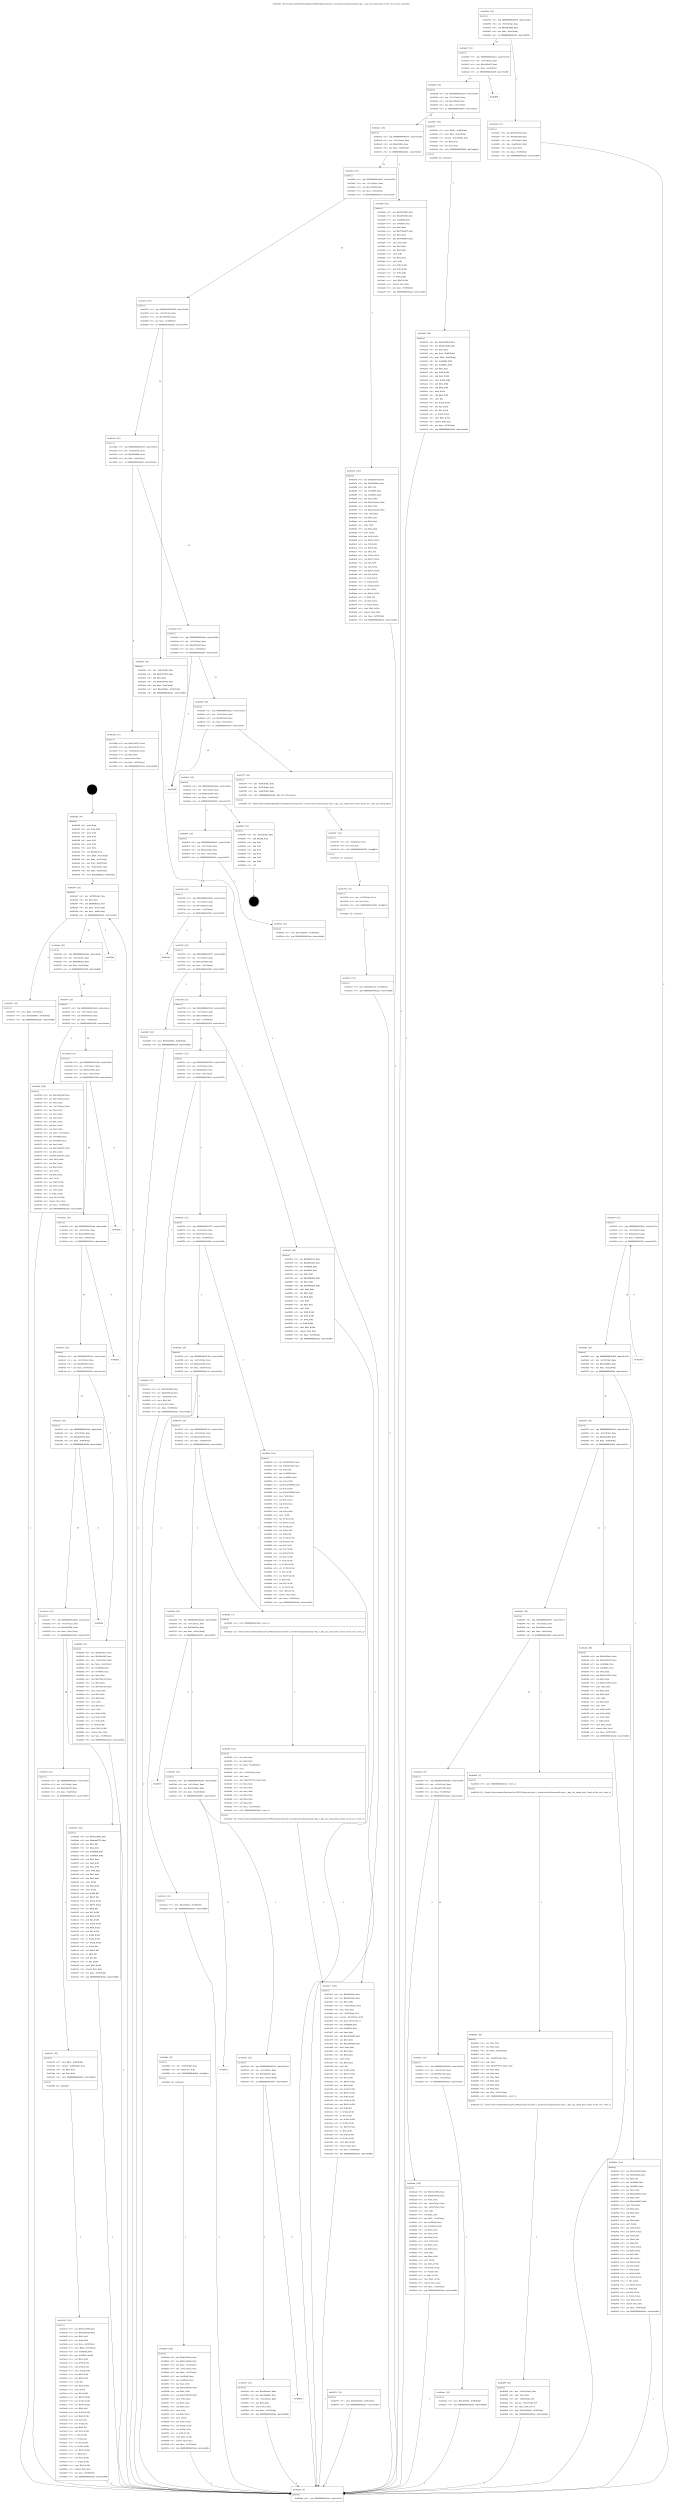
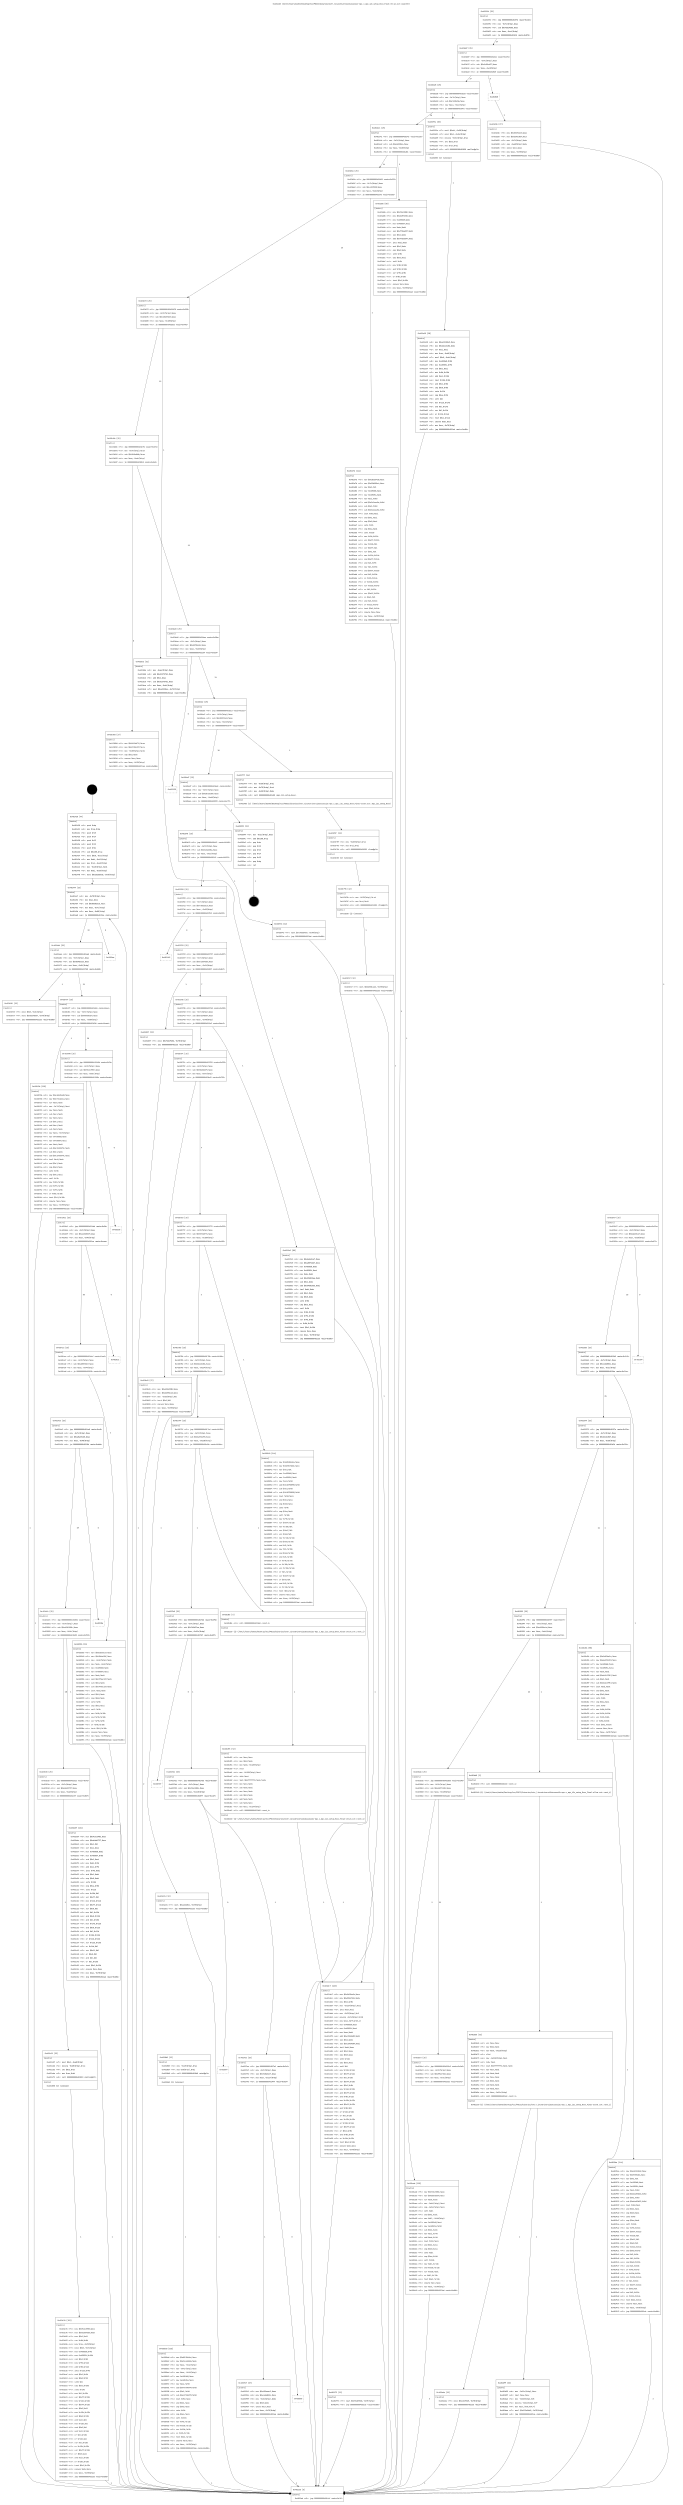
(515, 79) -> (500, 110)
(196, 764) -> (213, 751)
(40, 955) -> (51, 986)
(629, 1302) -> (638, 1300)
(79, 1396) -> none
none -> (385, 1724)
(464, 2236) -> (497, 2248)
